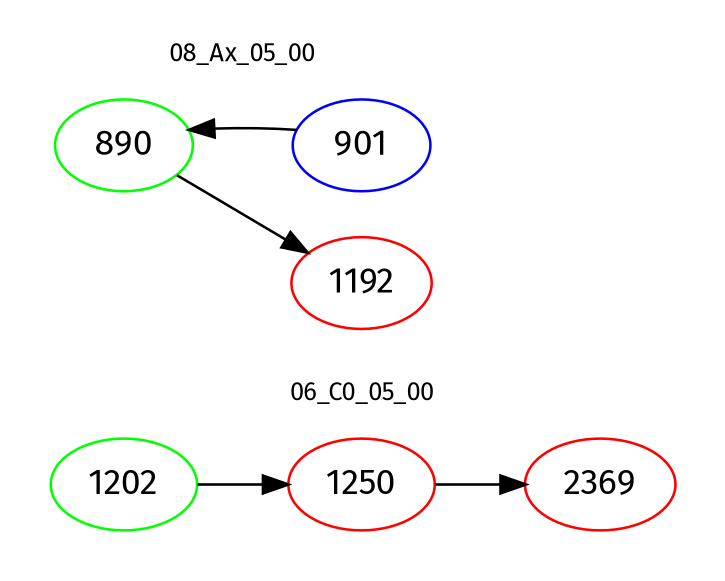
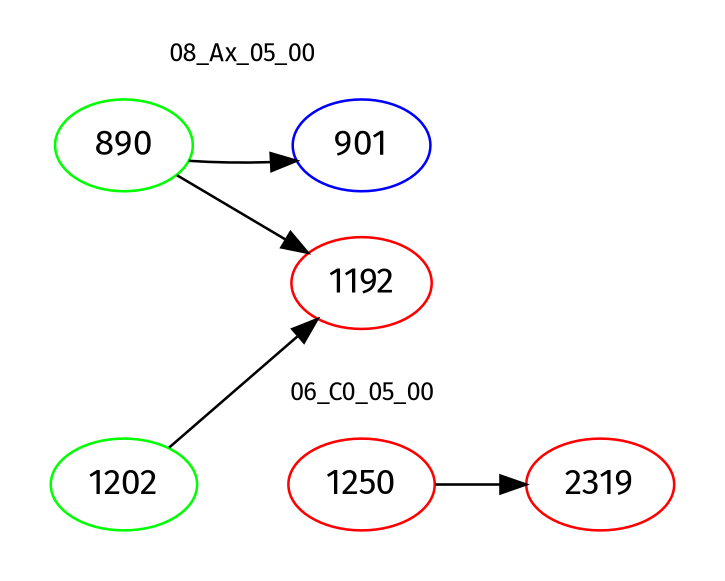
(256, 128) -> (230, 162)
(230, 484) -> (233, 392)
(600, 484) -> (600, 484)
